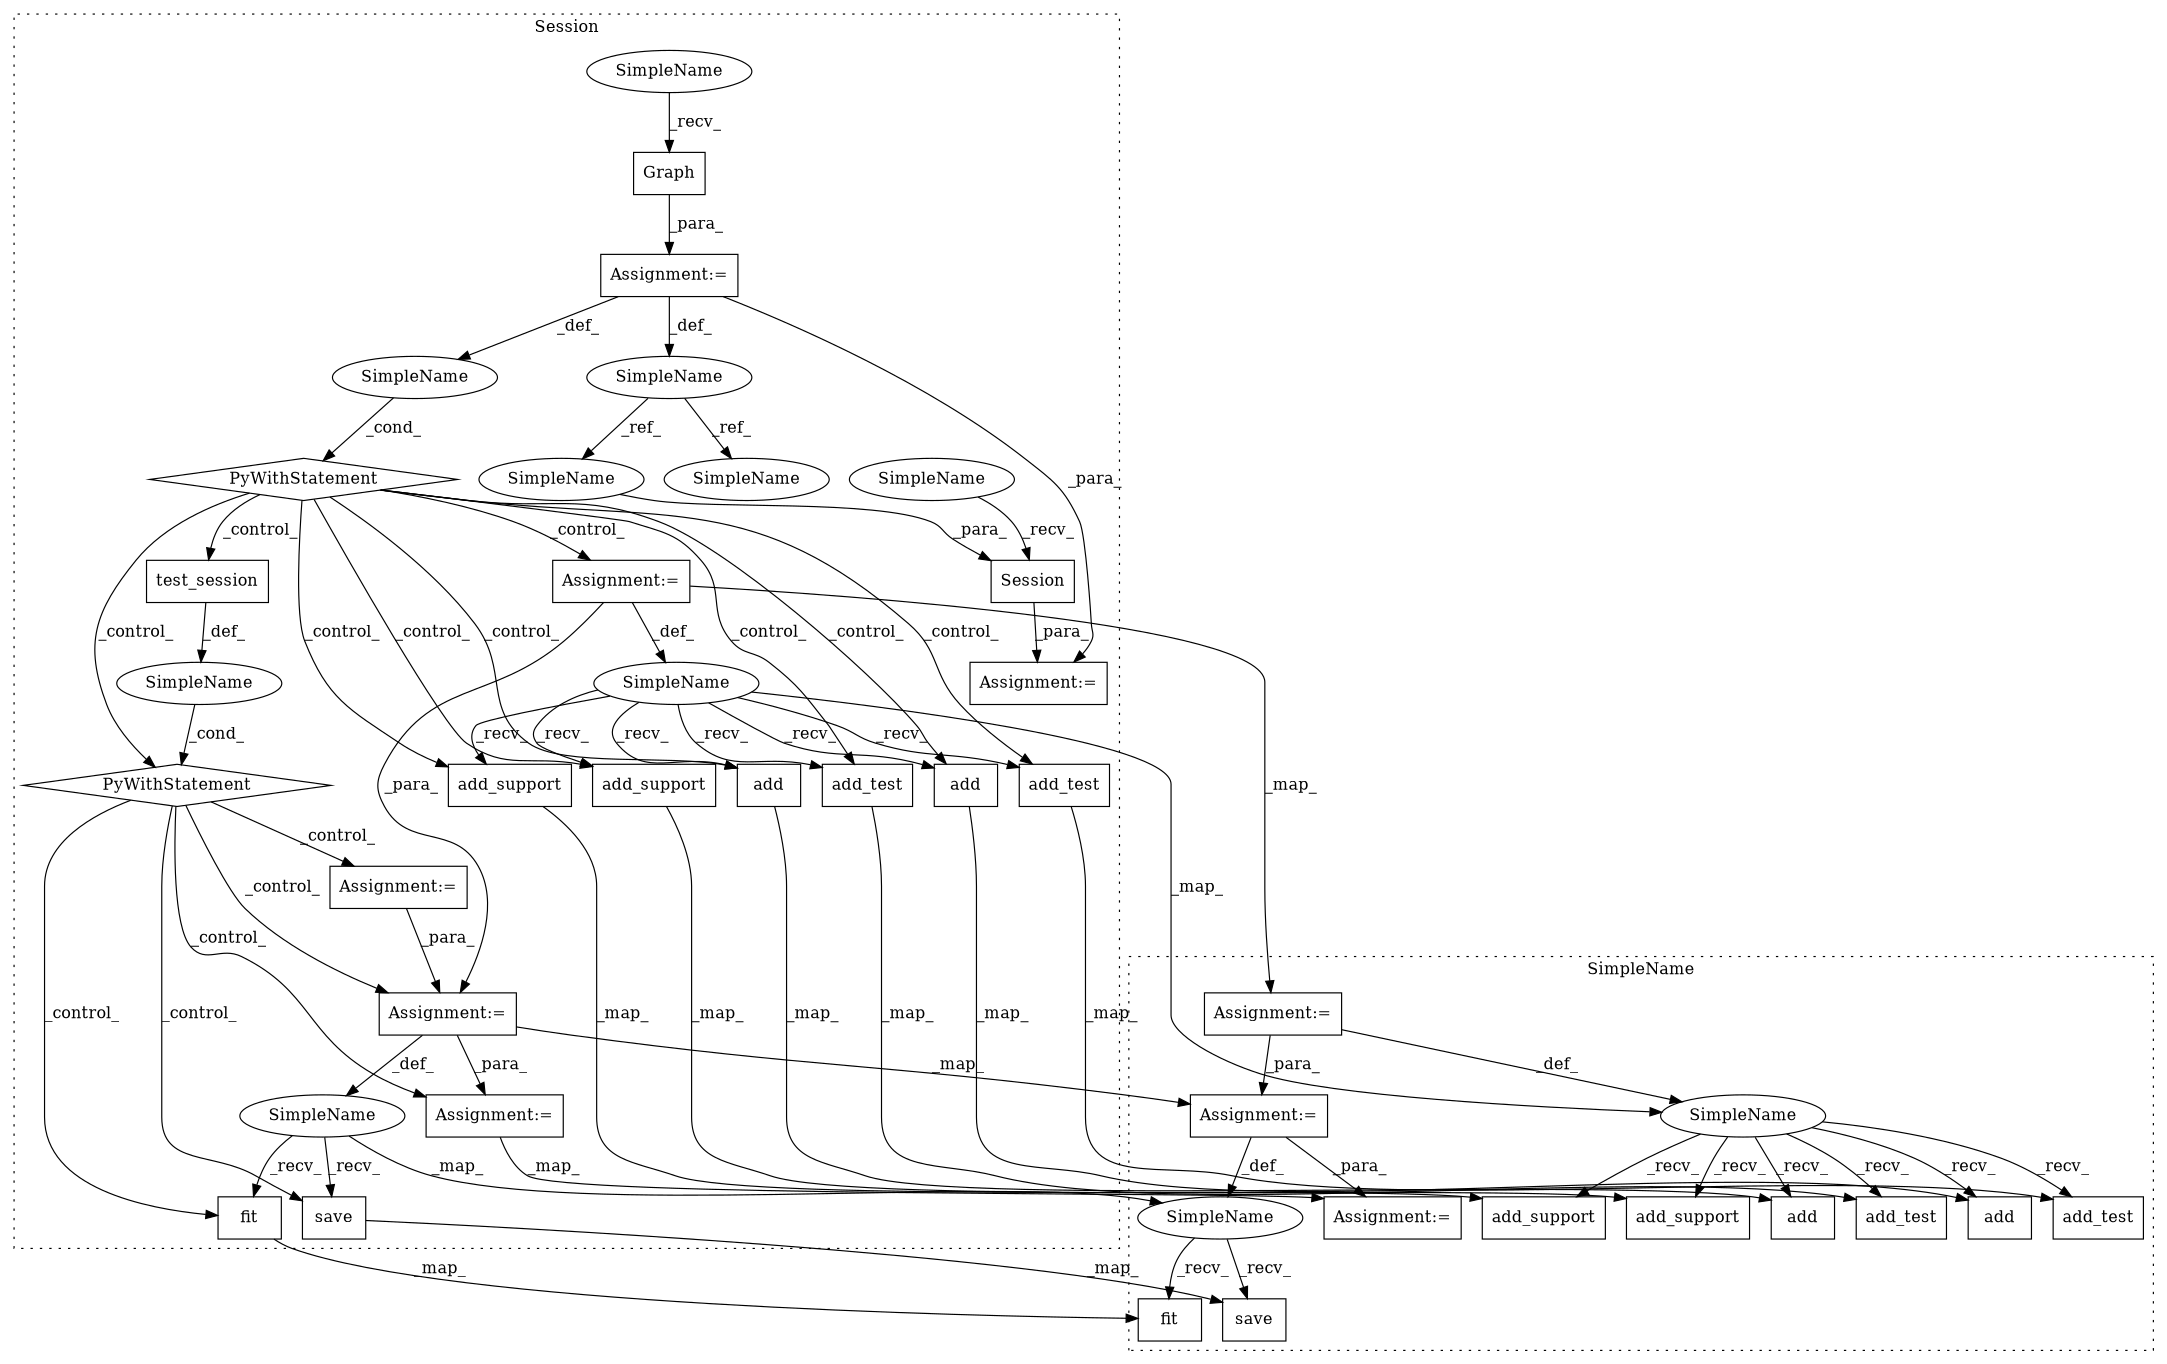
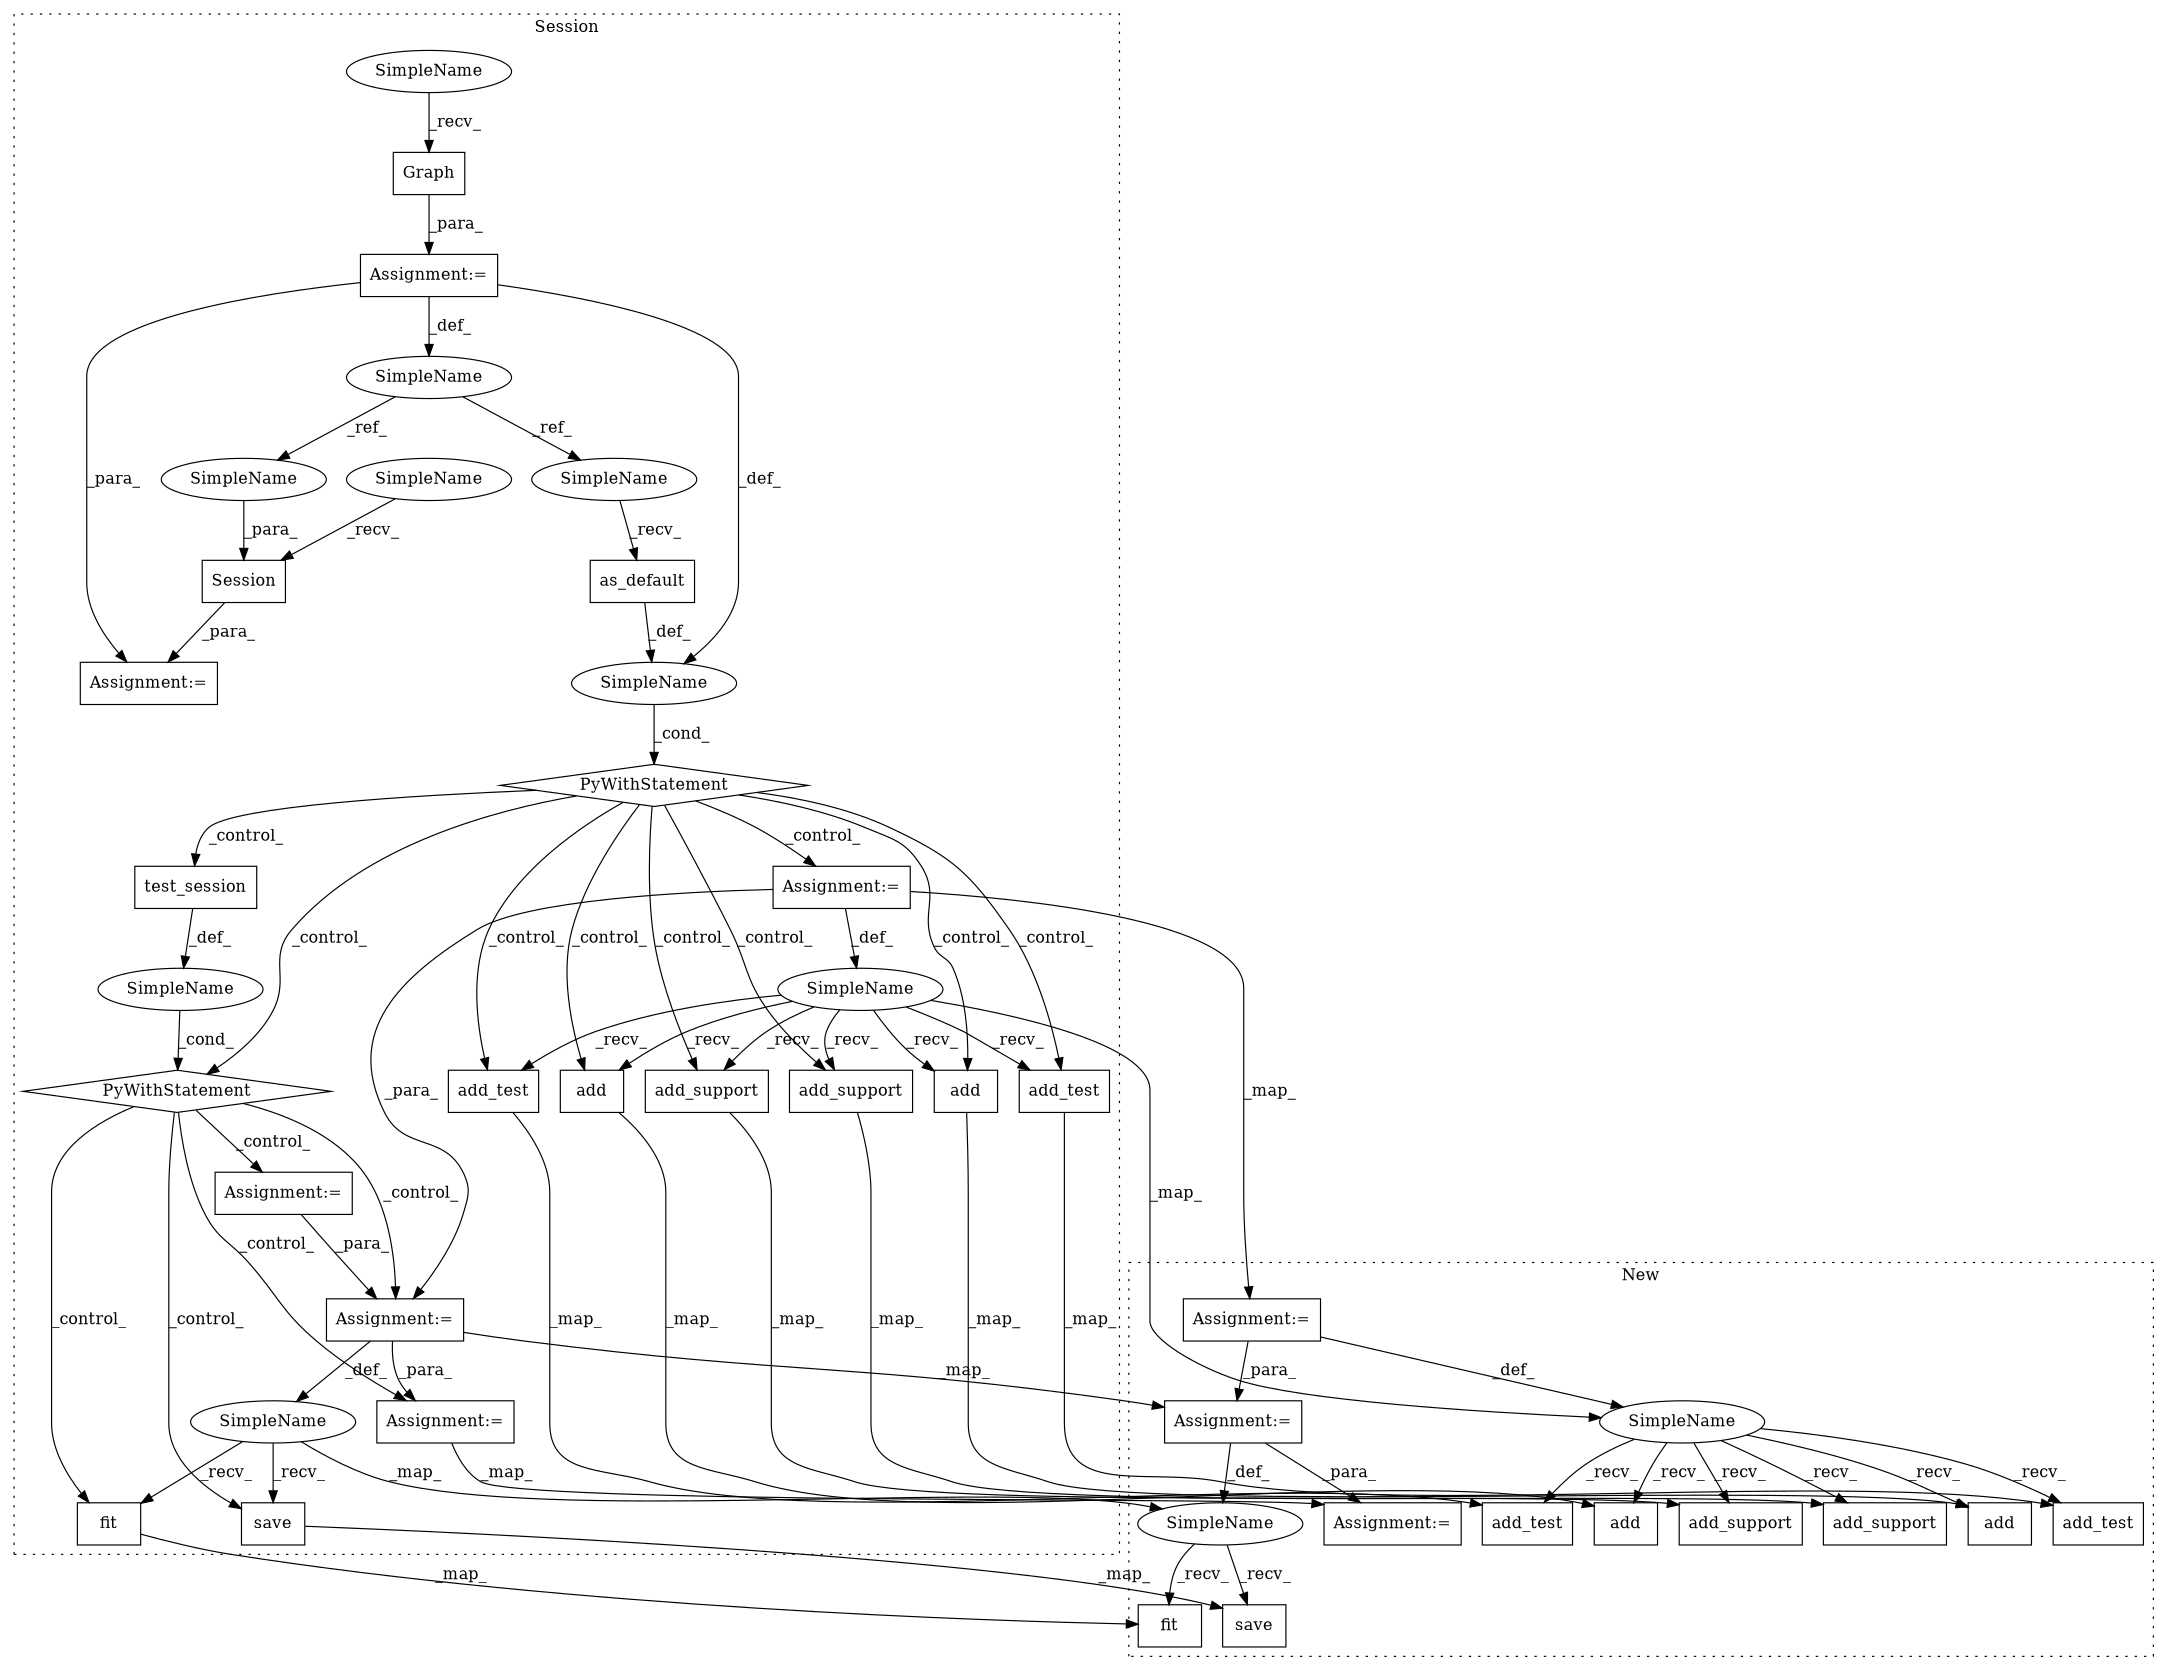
none -> (642, 581)
(1641, 970) -> (1641, 1276)
